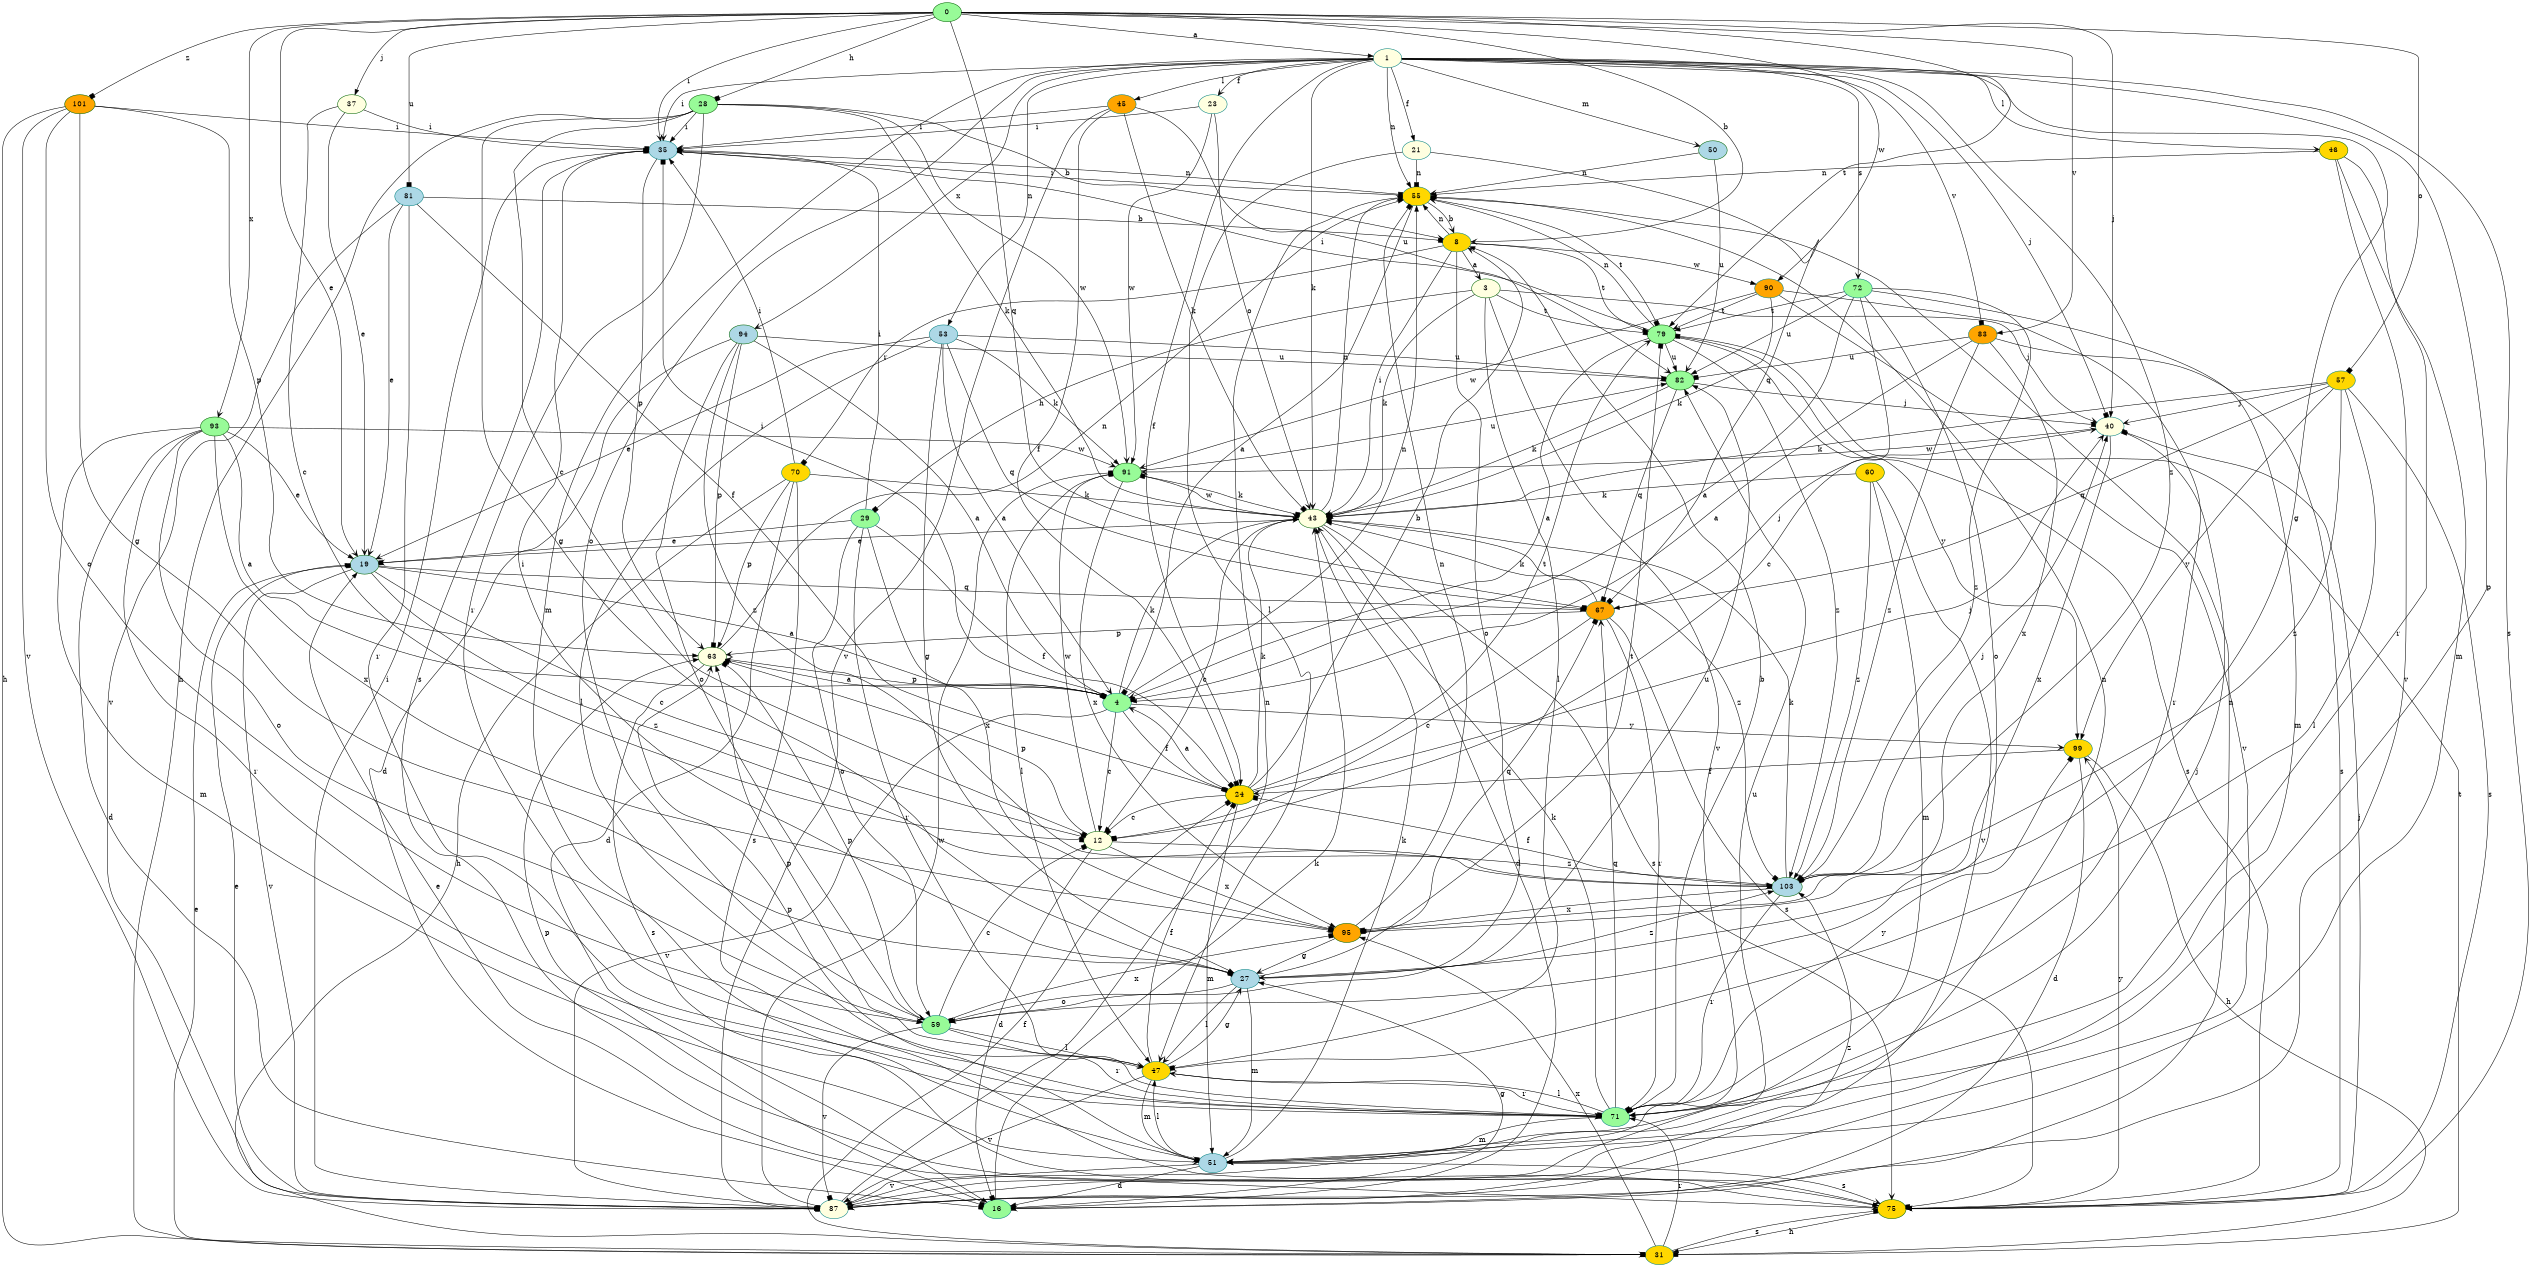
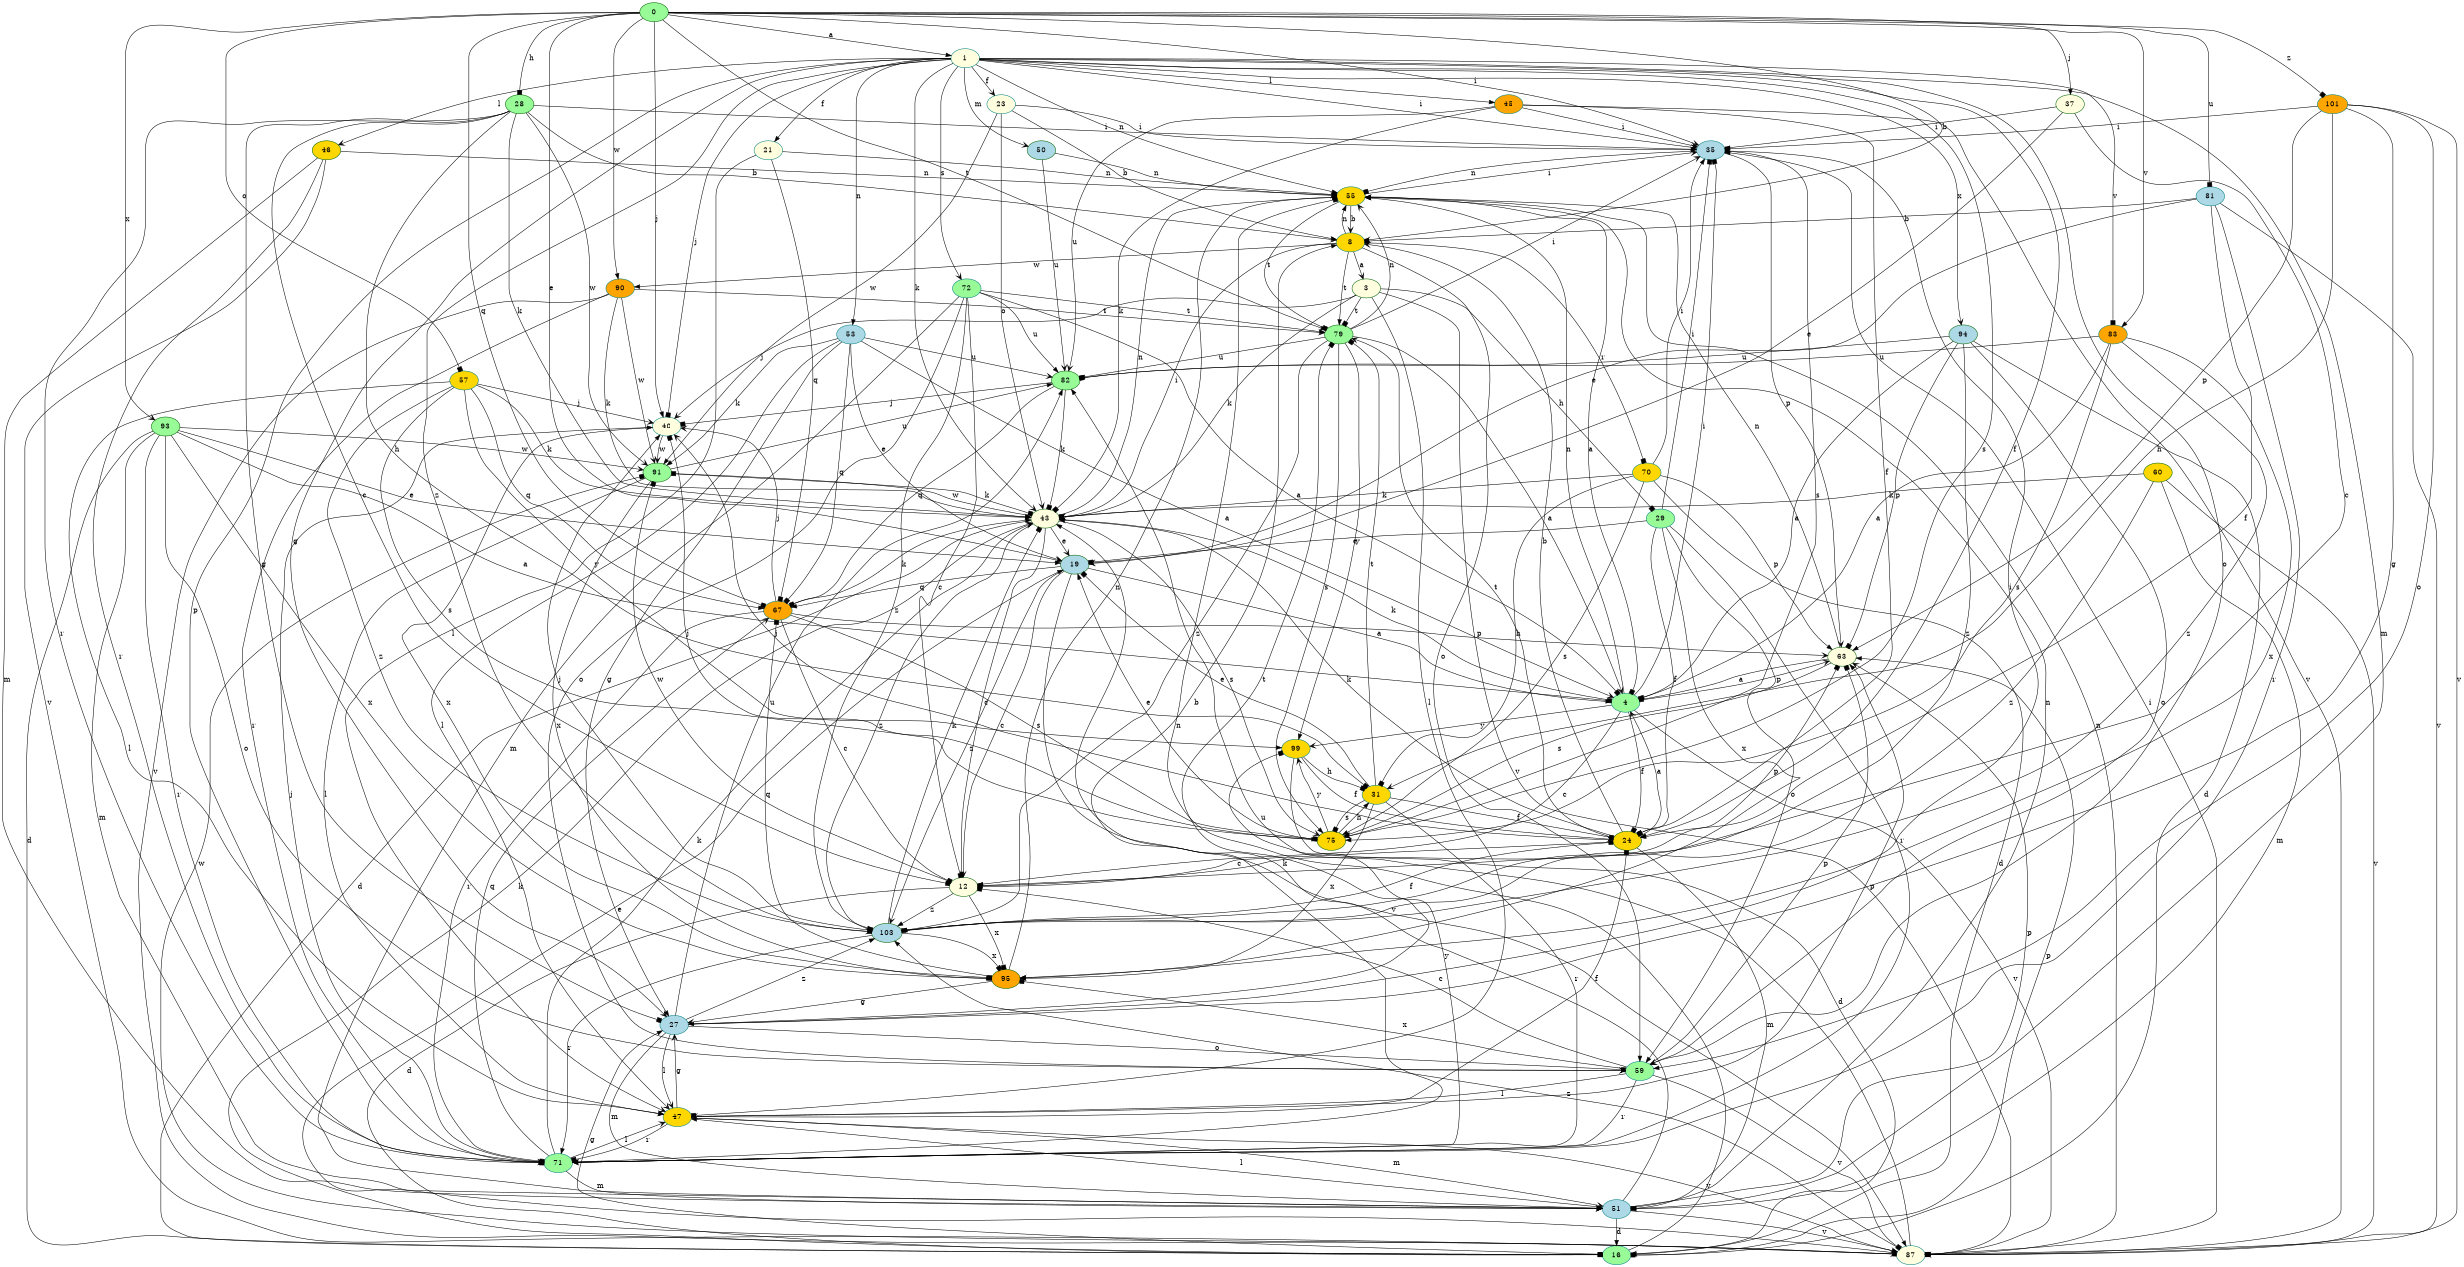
(80, 104) -> (2333, 104)
none -> (1164, 194)
(1537, 1166) -> none
